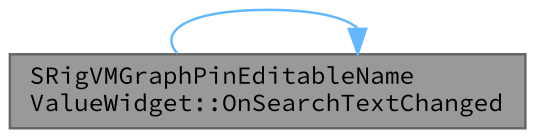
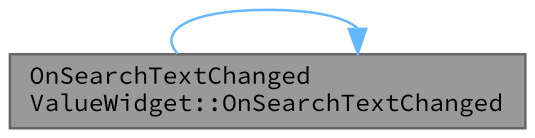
(268, 91) -> (268, 91)
